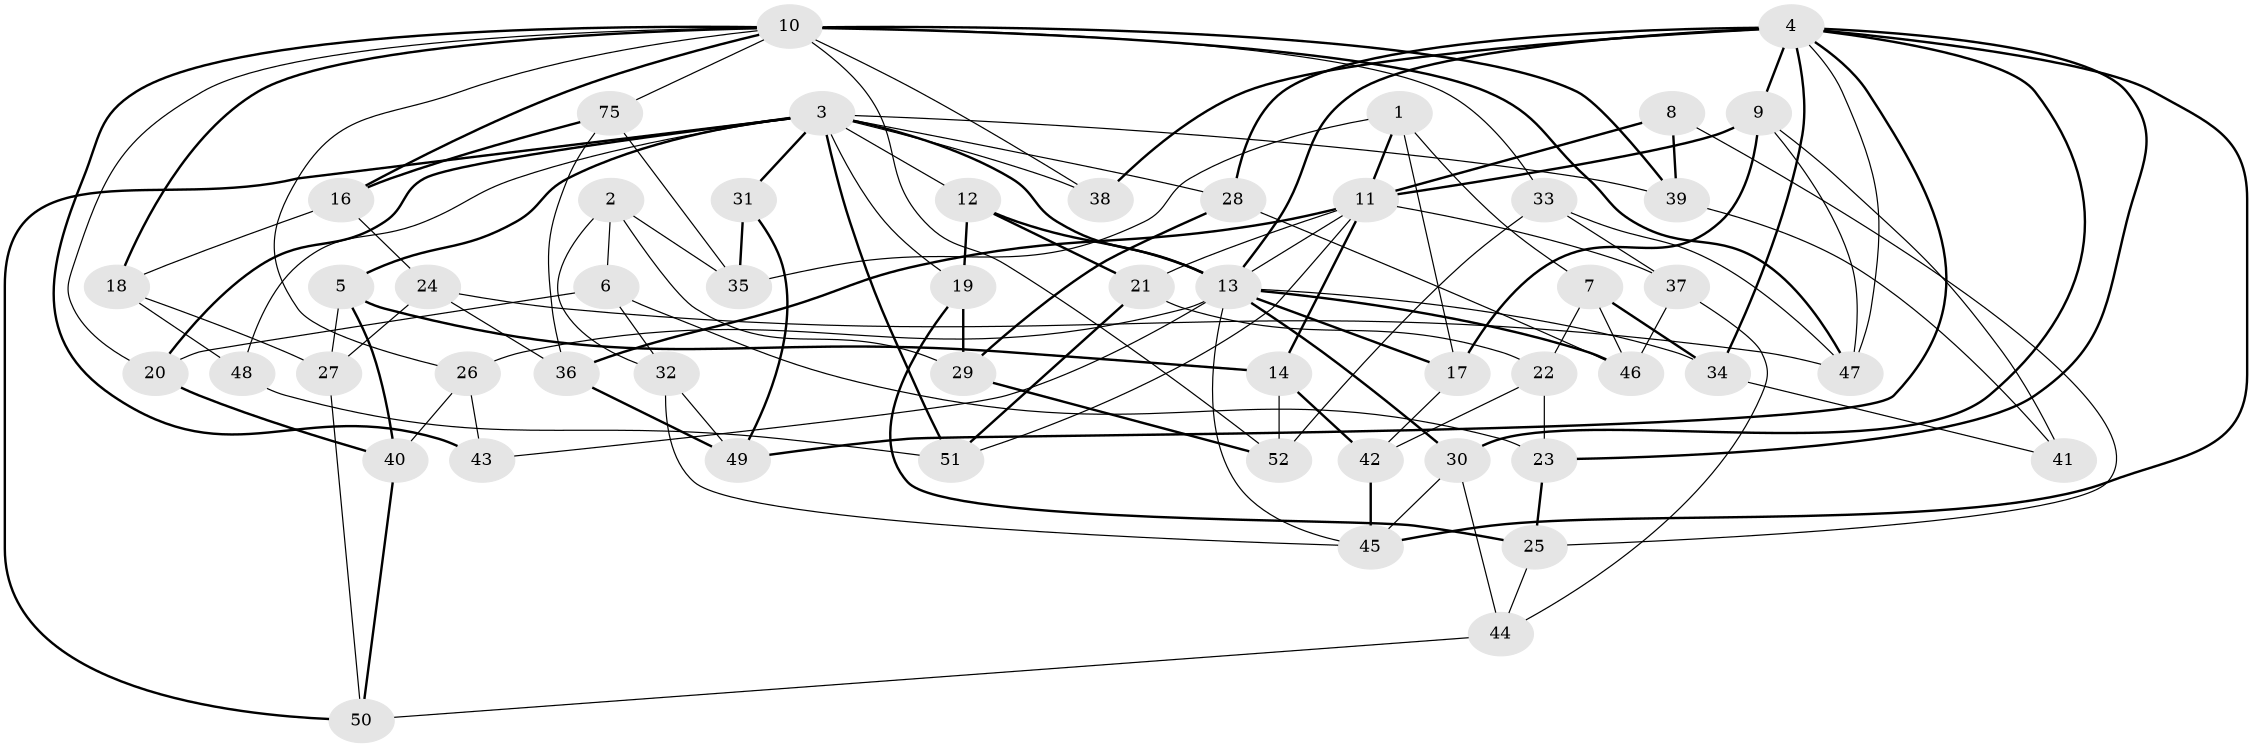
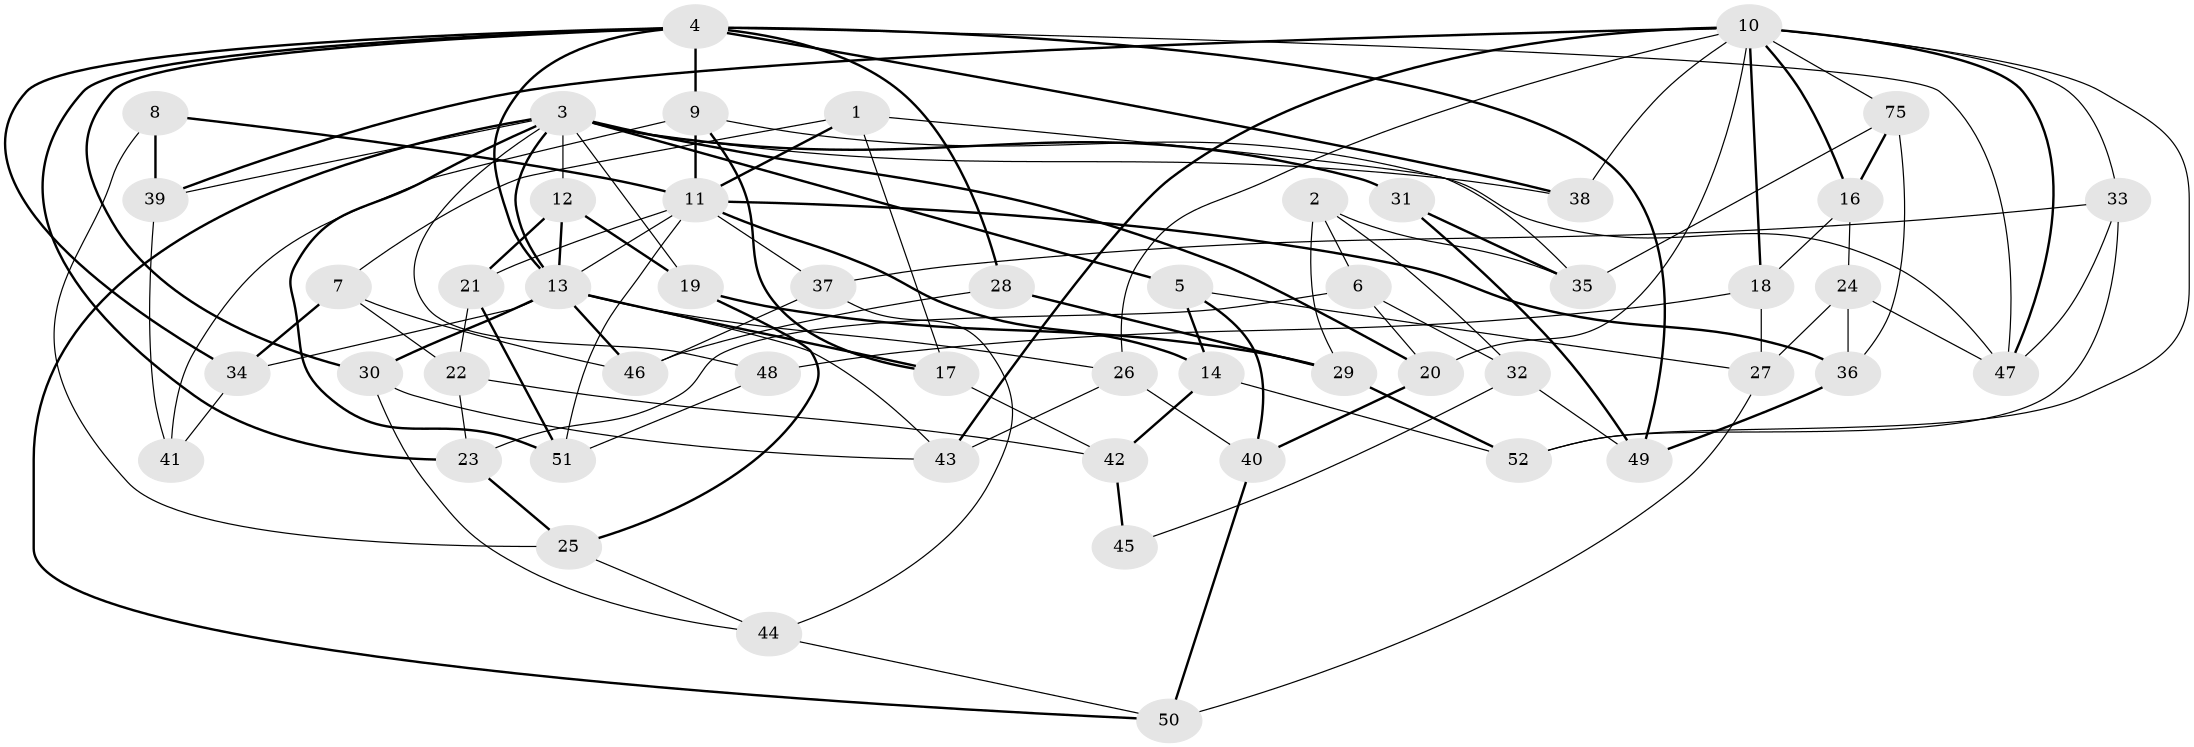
(1002, 149) -> none
(1223, 457) -> none
(2177, 459) -> none
(1414, 504) -> (652, 441)
